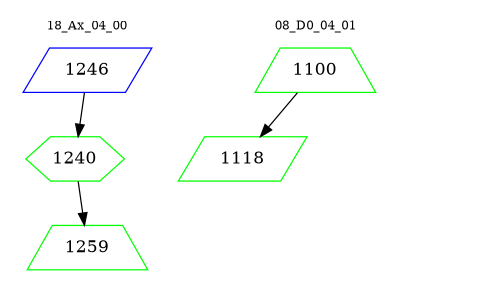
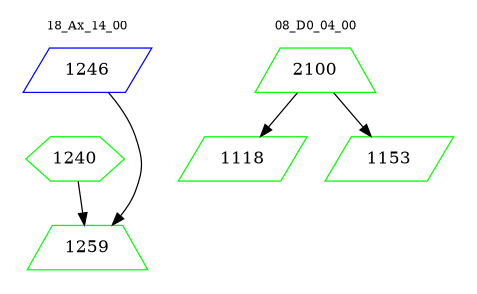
(87, 26) -> (87, 26)
(316, 26) -> (316, 26)
(315, 70) -> (315, 70)
(82, 109) -> (140, 152)
none -> (389, 159)
